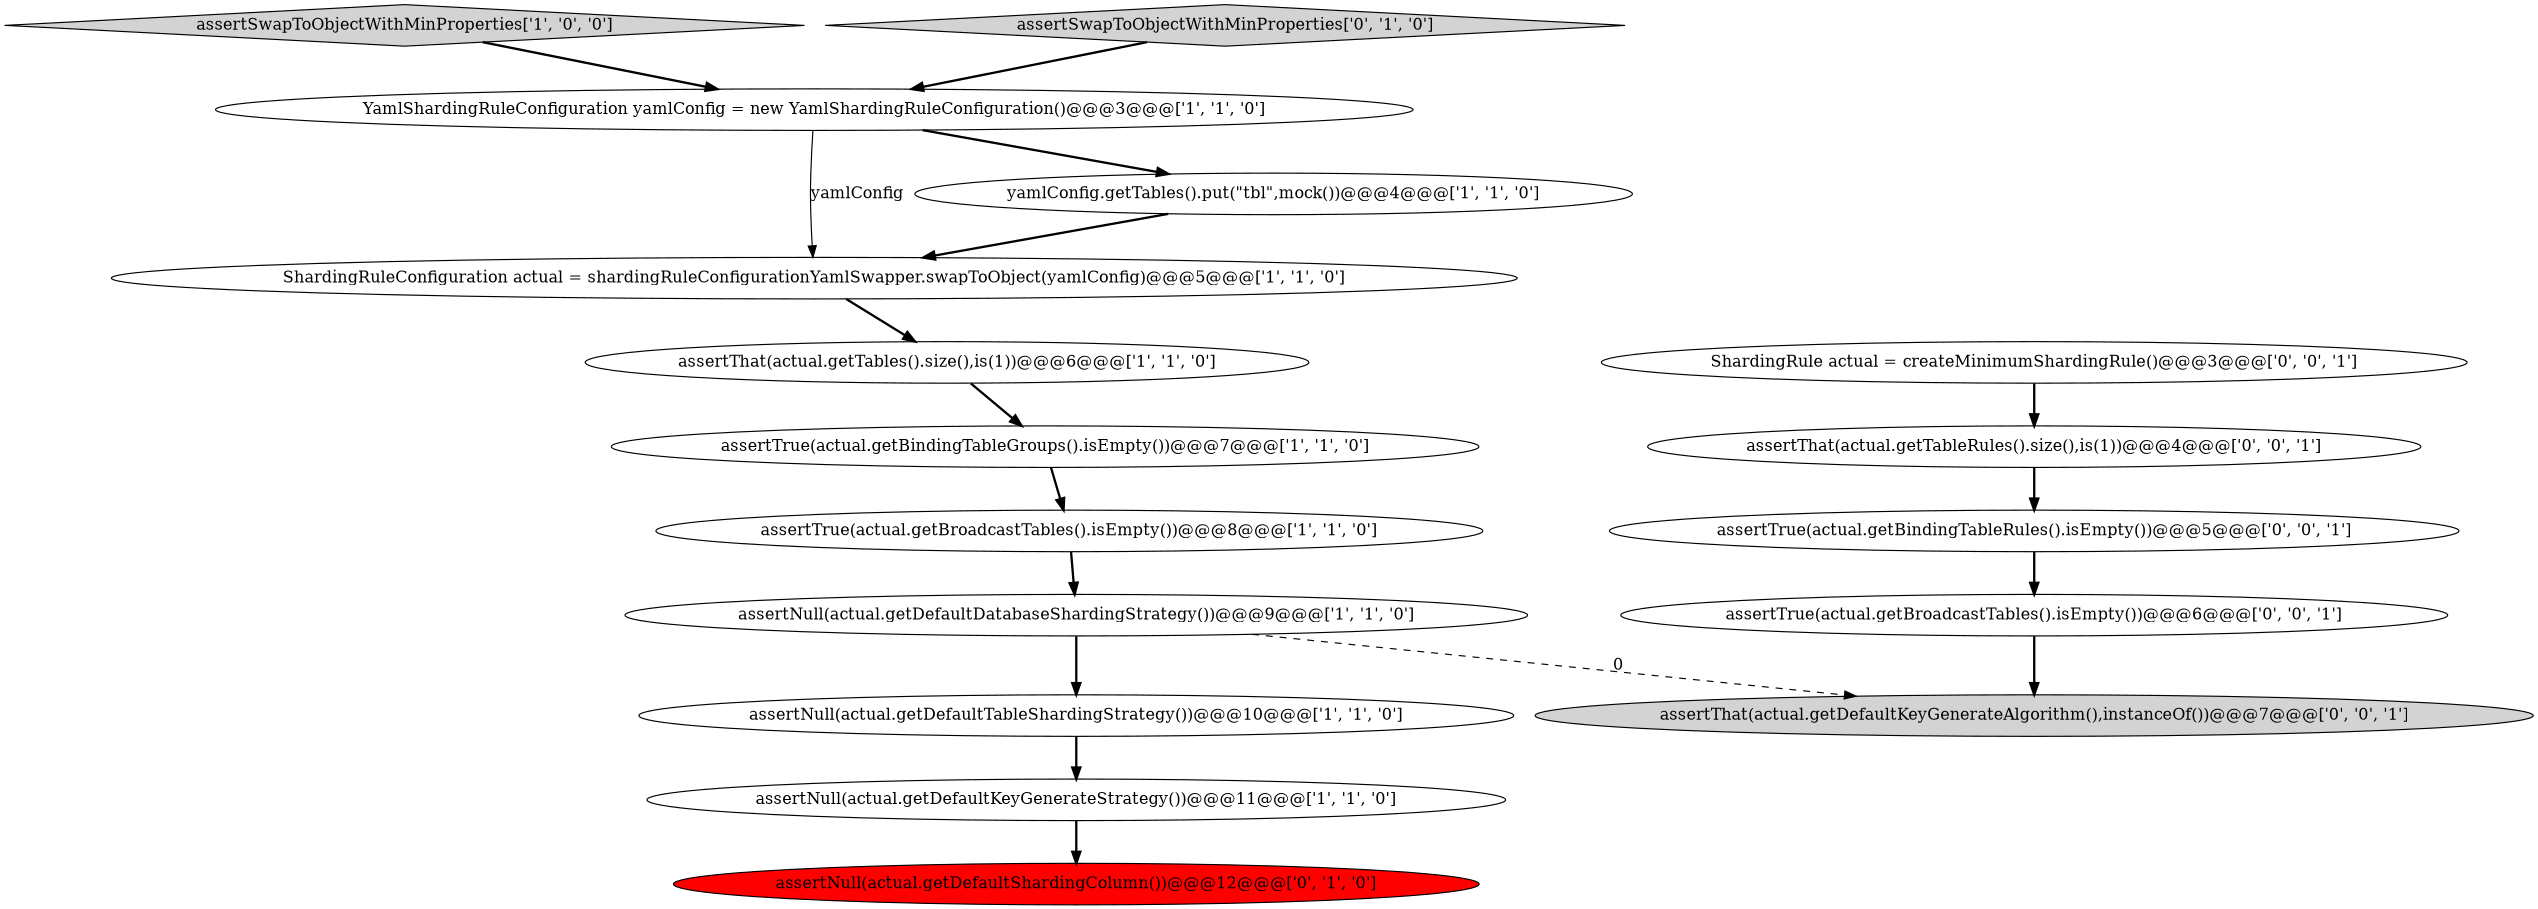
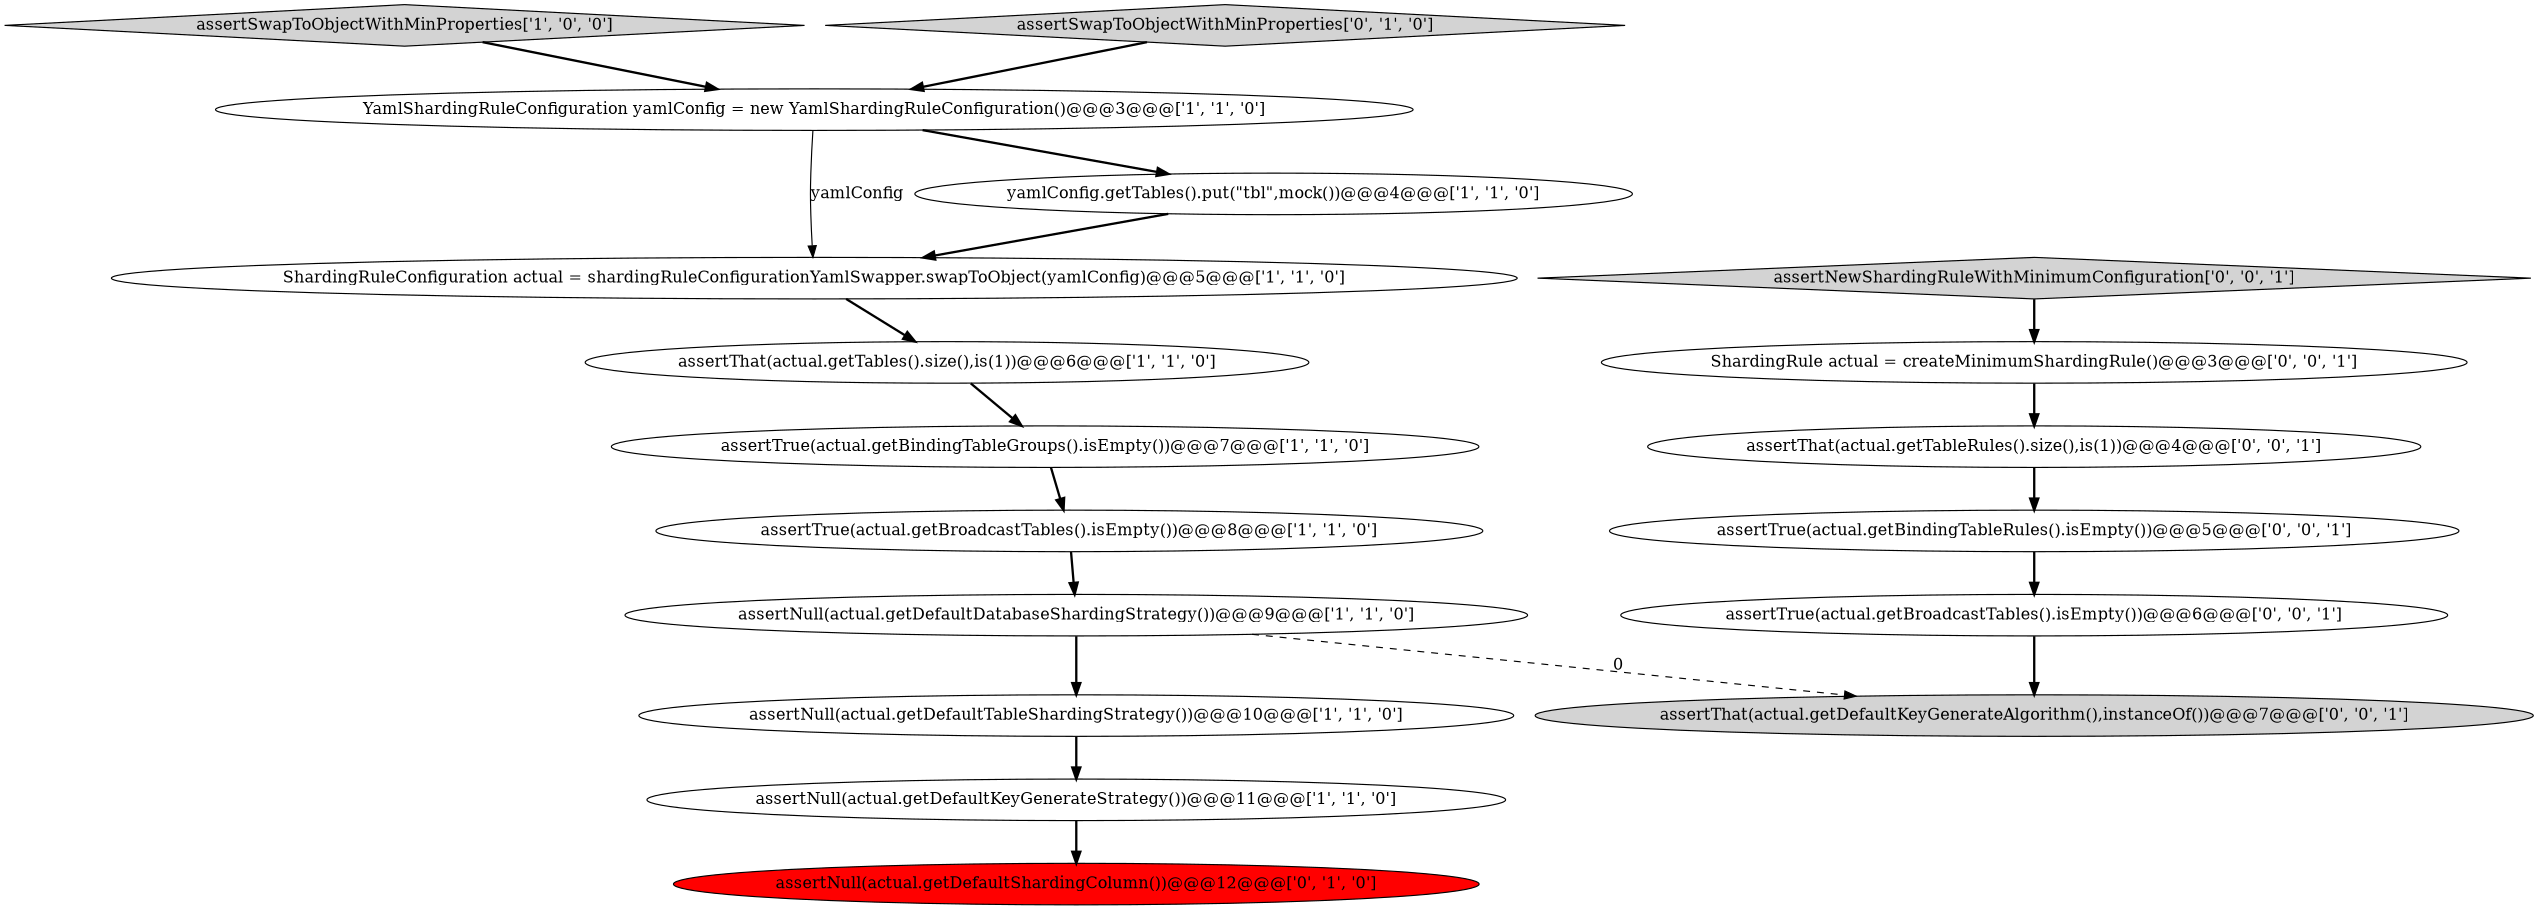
none -> (2034, 278)
